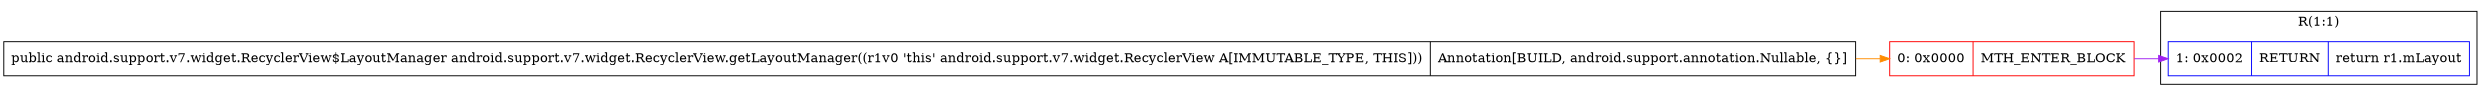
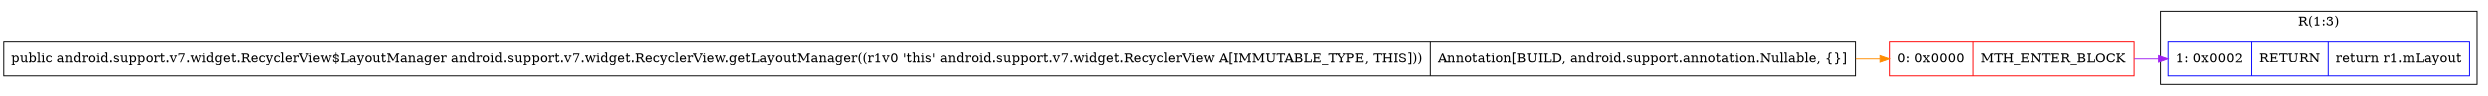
(2319, 22) -> (2319, 22)
